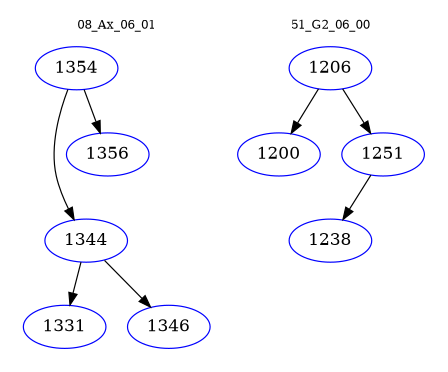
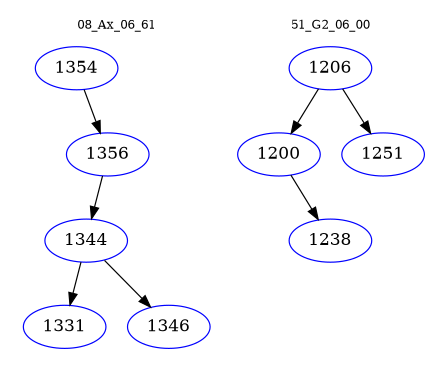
(117, 26) -> (117, 26)
(54, 150) -> (99, 191)
(360, 192) -> (301, 192)
